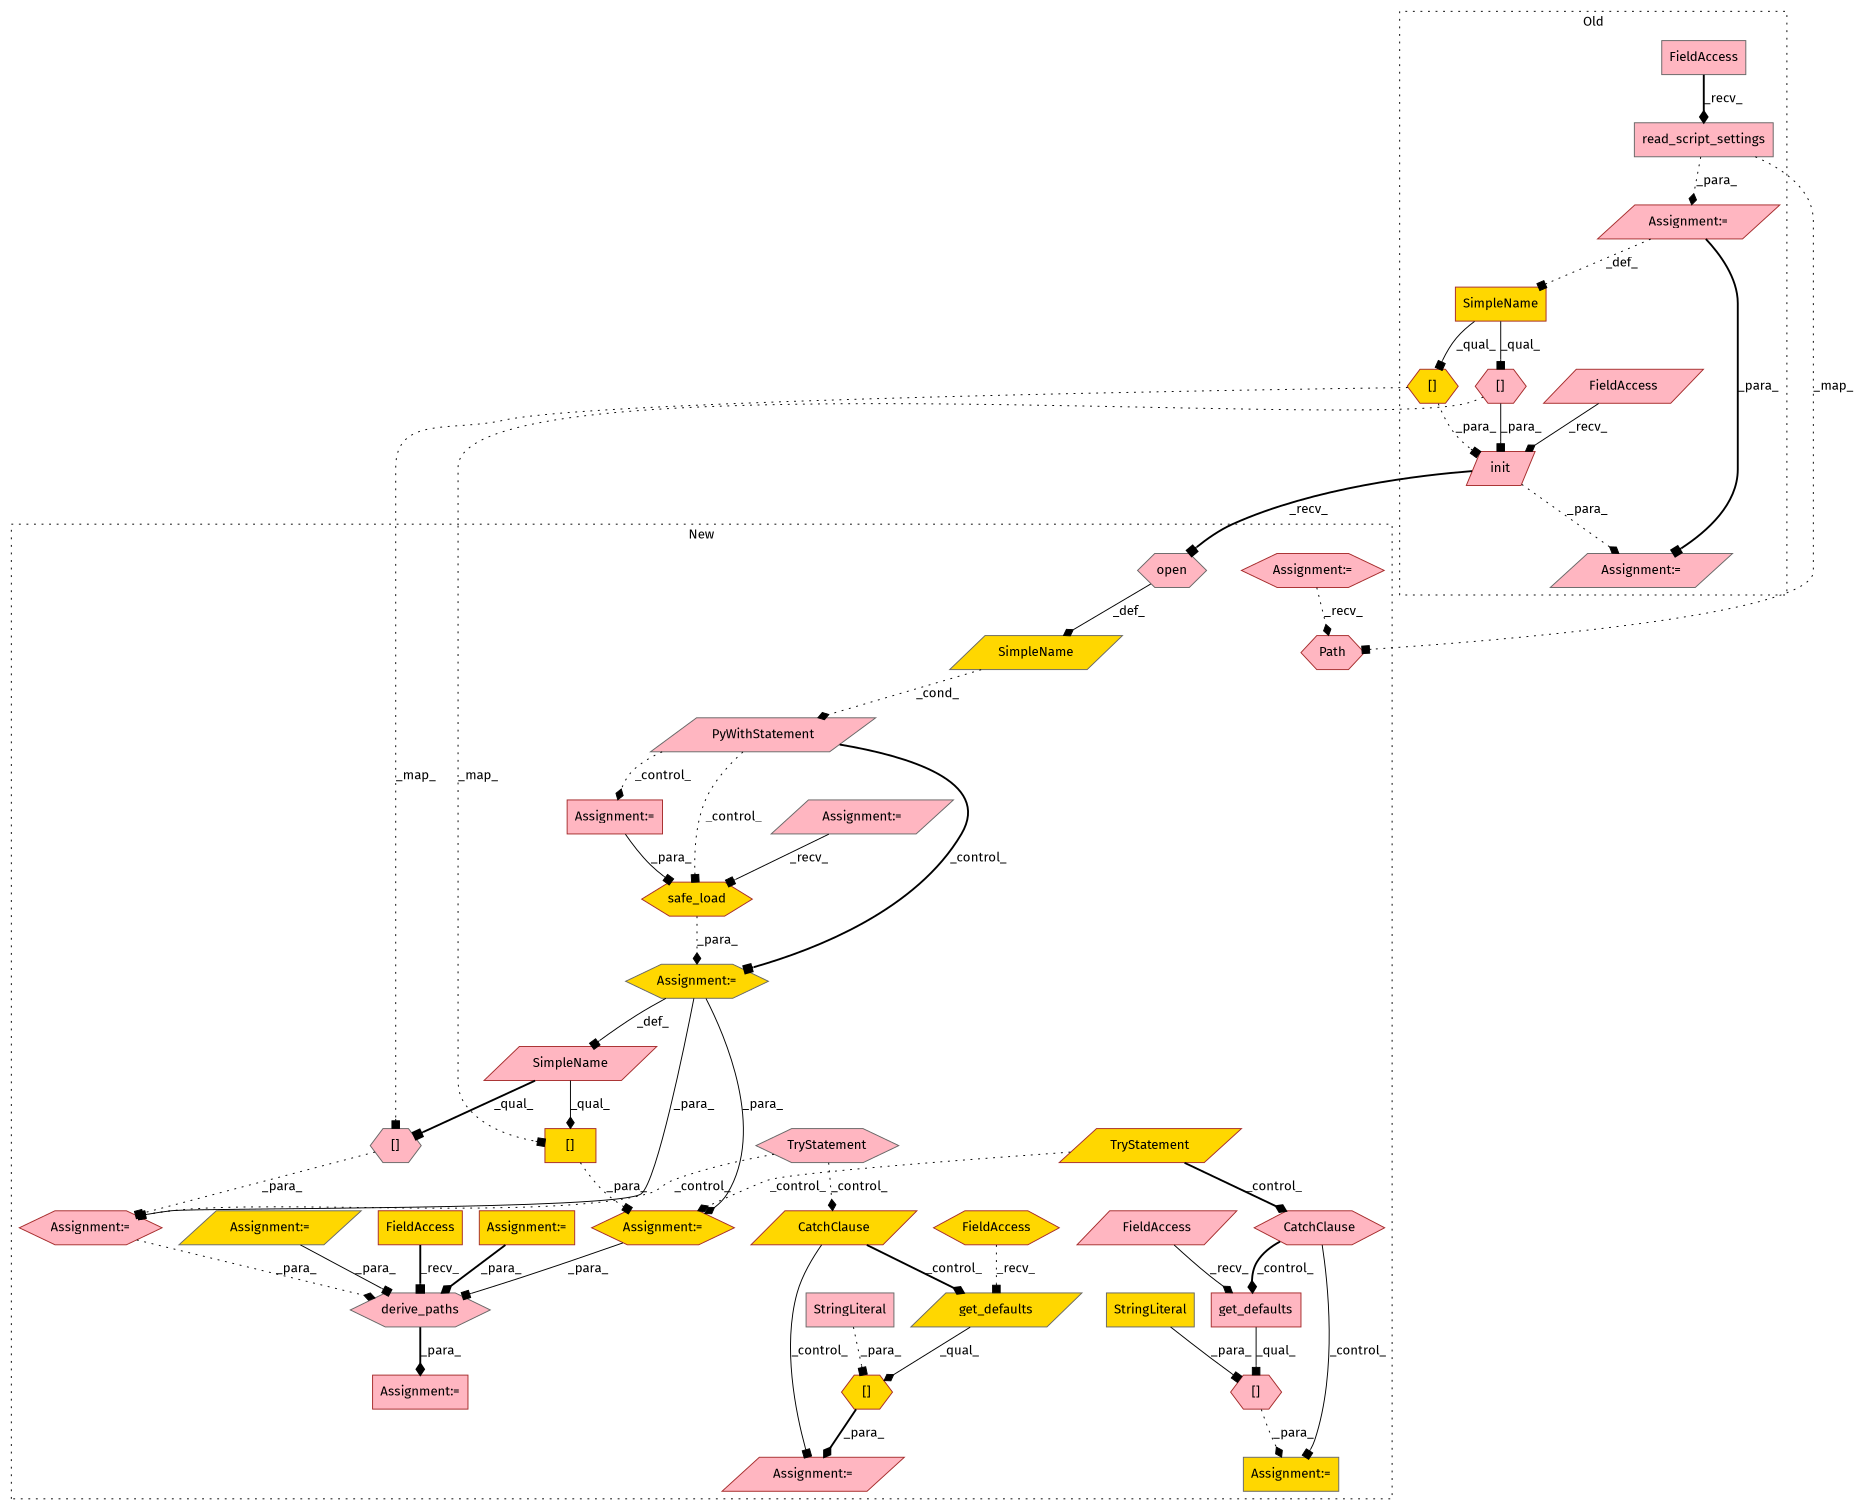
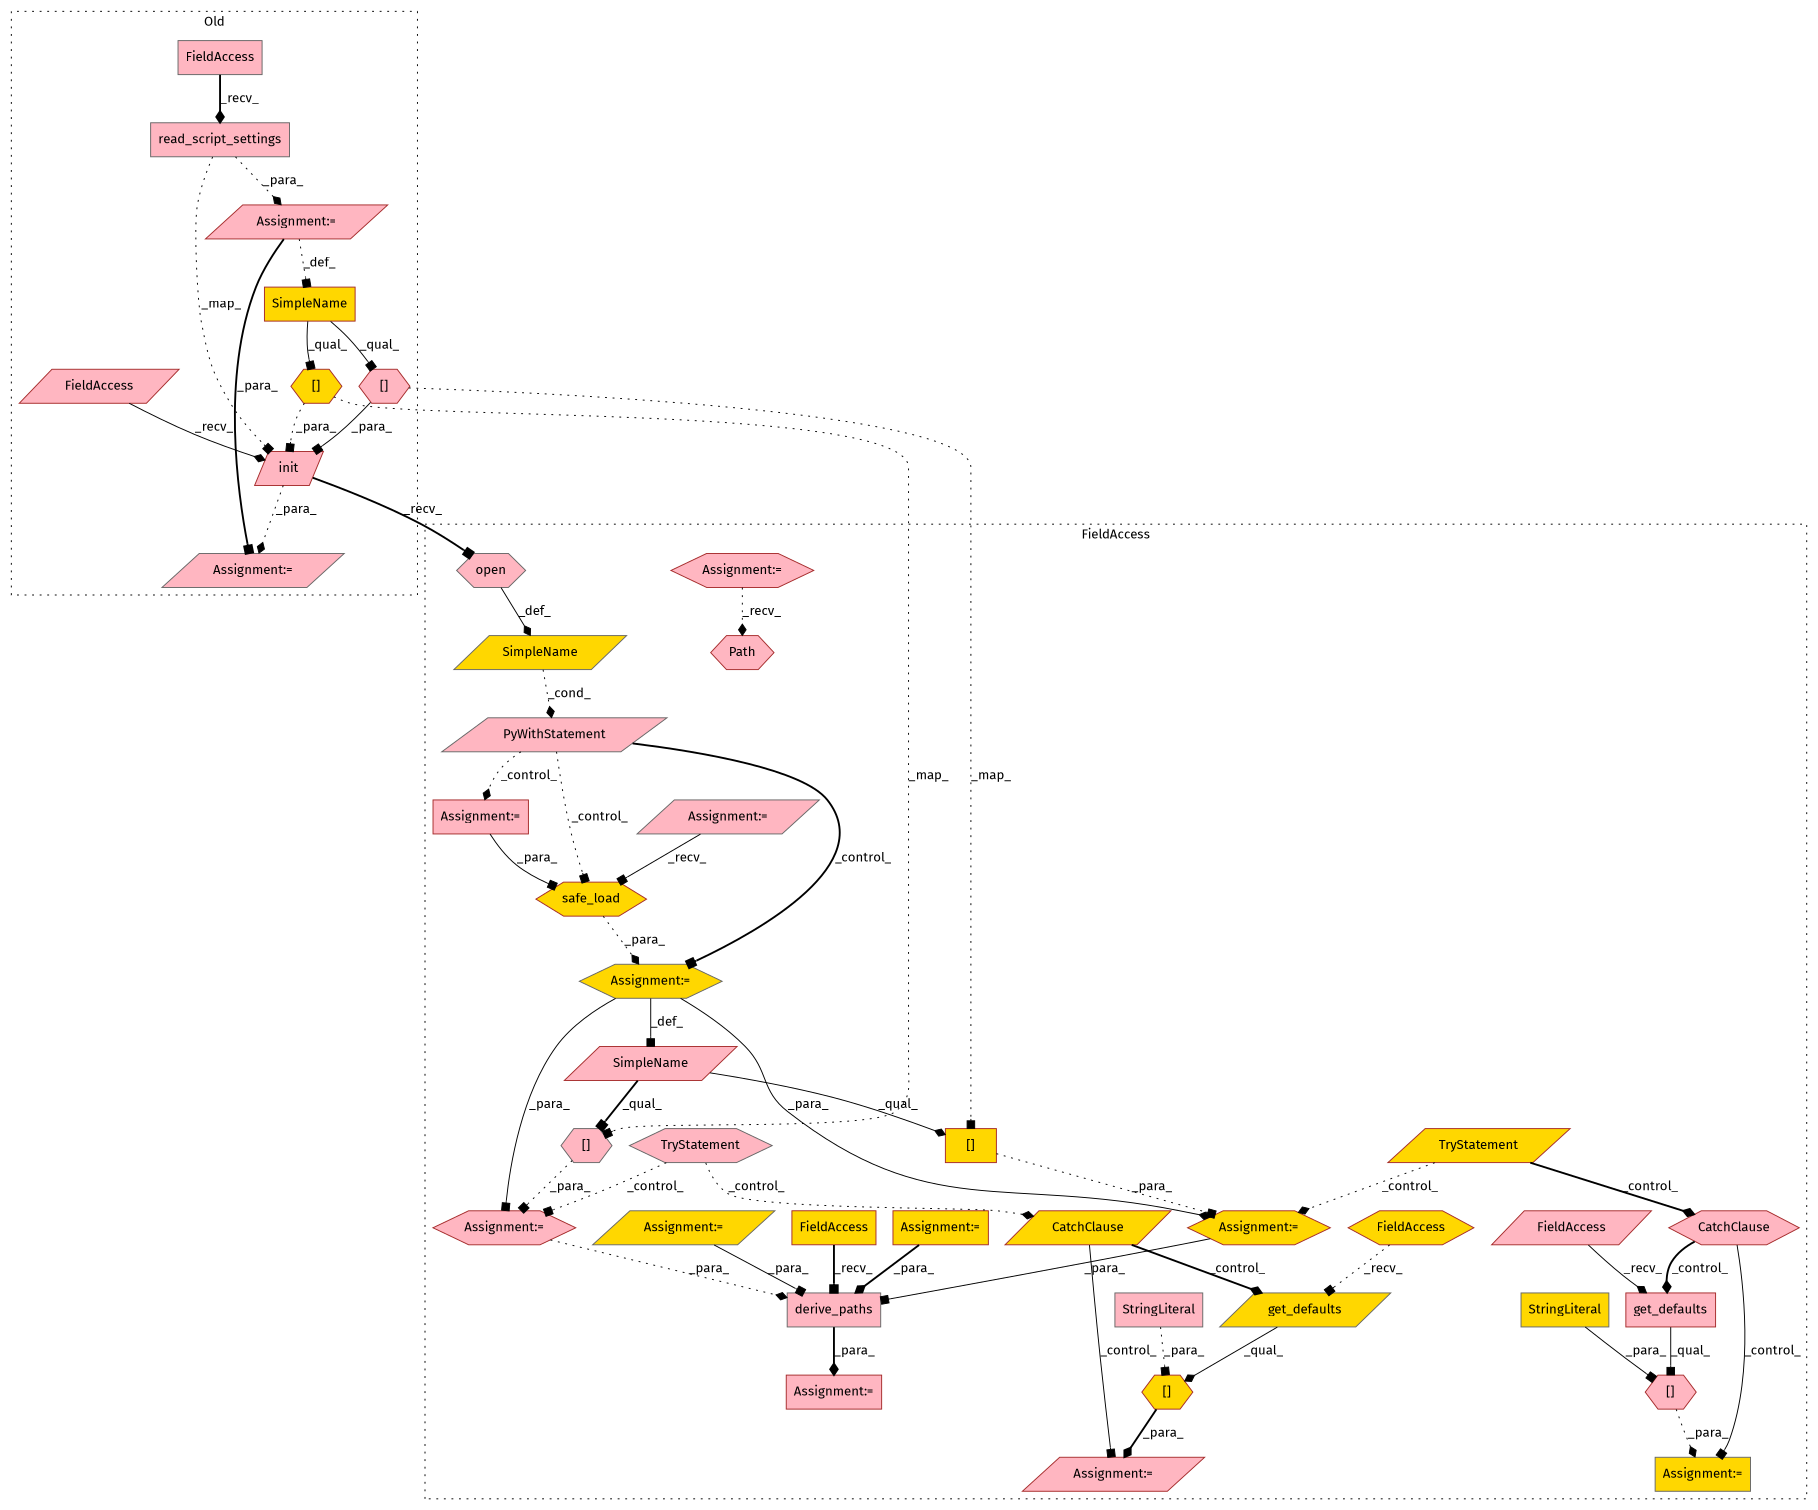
(702, 535) -> (1116, 535)
(1809, 576) -> (199, 308)
(420, 1310) -> (834, 1310)
